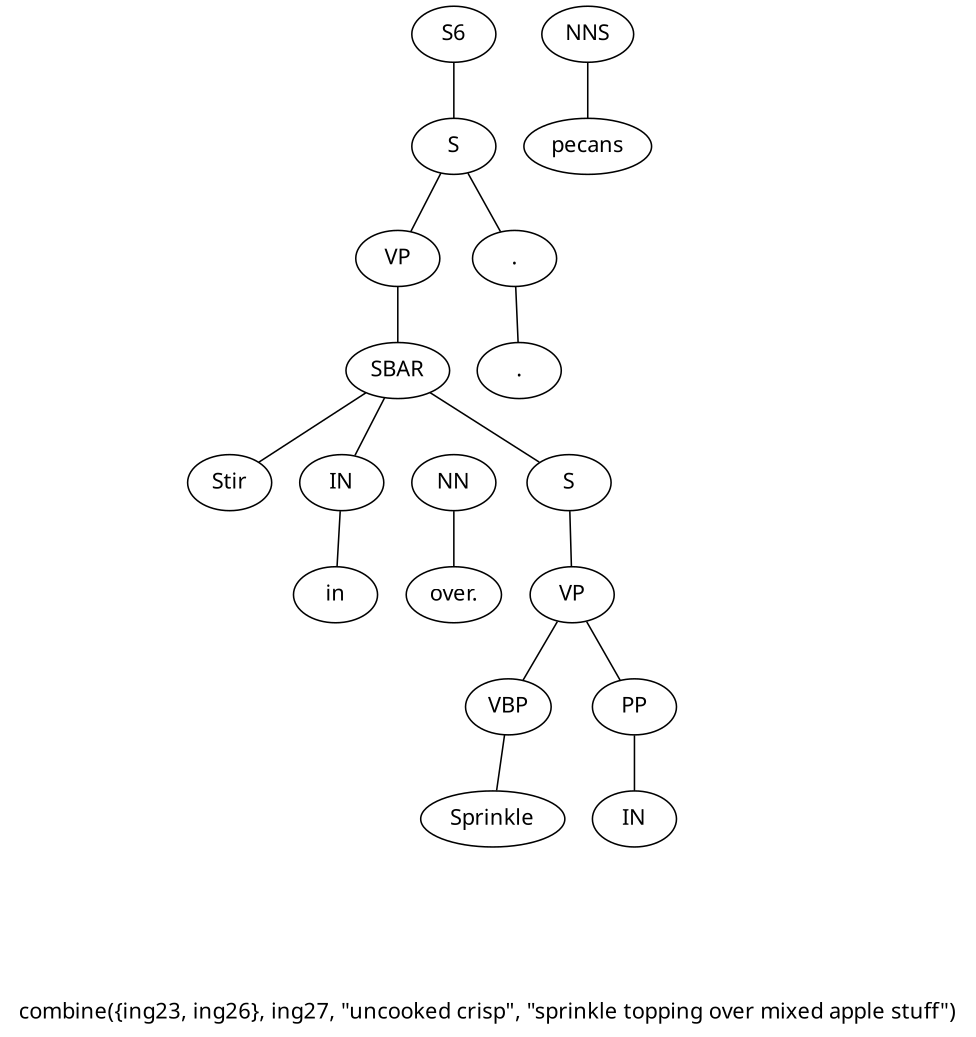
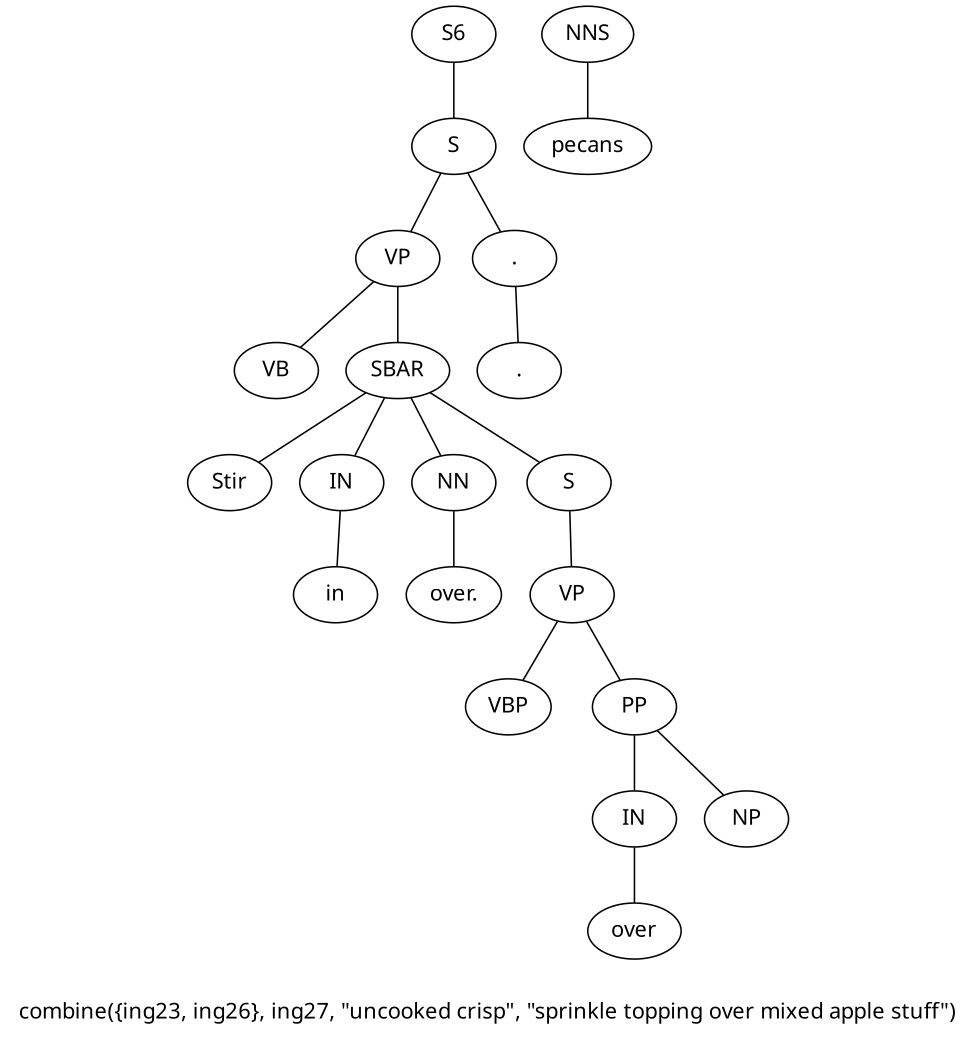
none -> (276, 371)
none -> (426, 427)
(493, 819) -> none
none -> (747, 819)
none -> (634, 931)
